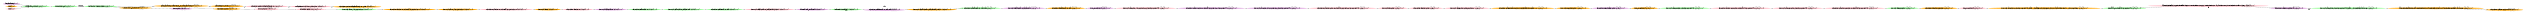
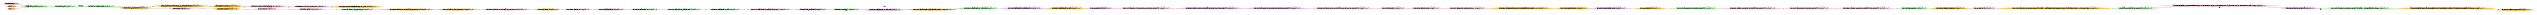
(1644, 8) -> (1650, 8)
